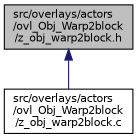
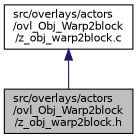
(69, 75) -> (69, 75)
